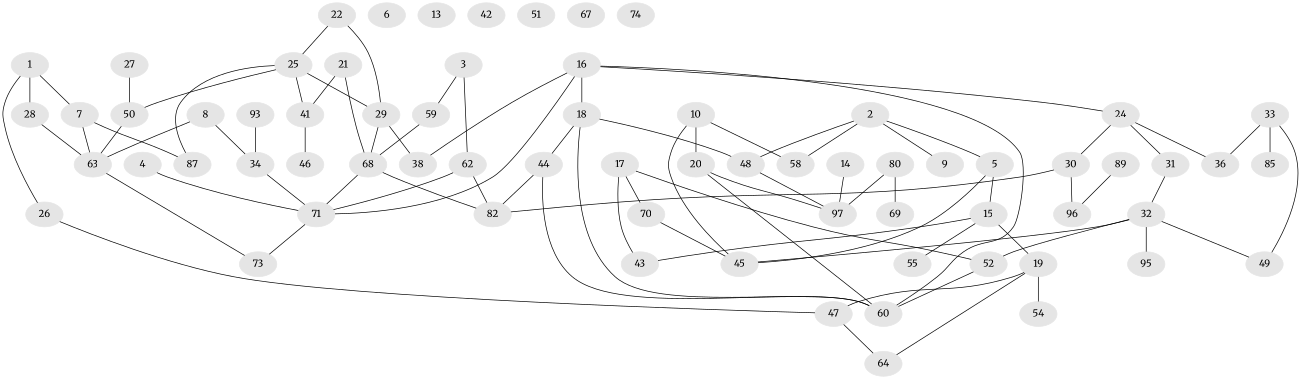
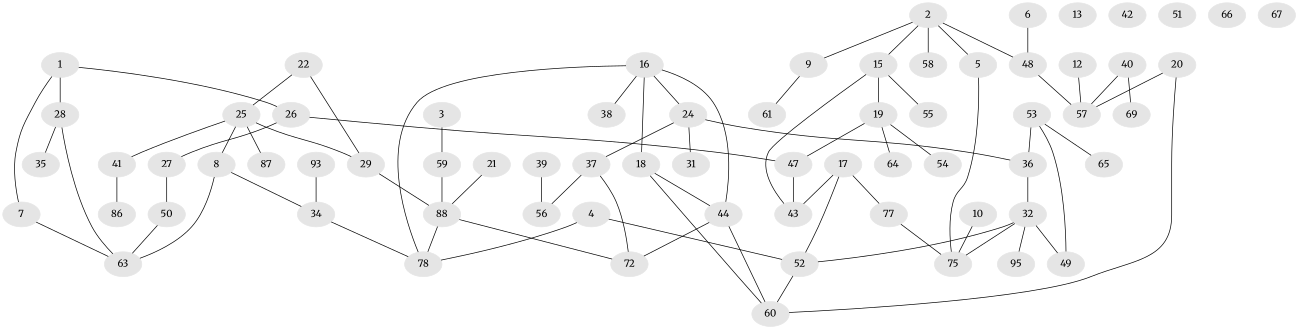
(636, 15) -> none
none -> (1227, 15)
(210, 87) -> (232, 135)
(324, 90) -> none
(925, 104) -> (720, 117)
none -> (767, 115)
(1270, 115) -> (1032, 115)
(666, 135) -> (1028, 40)
(397, 136) -> none
none -> (236, 138)
(134, 139) -> none
(696, 139) -> none
(746, 140) -> none
none -> (41, 165)
(305, 165) -> (117, 214)
(368, 165) -> (442, 214)
(468, 165) -> none
(845, 165) -> (1078, 65)
(895, 165) -> (1127, 65)
(1071, 165) -> (591, 165)
(1121, 165) -> (542, 165)
(1270, 165) -> (1104, 165)
(992, 189) -> (903, 40)
(1158, 189) -> (1028, 190)
(316, 214) -> (423, 264)
(493, 214) -> (629, 264)
(646, 214) -> (889, 214)
(838, 214) -> (1082, 115)
(1072, 214) -> (542, 214)
none -> (695, 239)
(258, 264) -> none
(740, 264) -> (953, 264)
(858, 339) -> (793, 190)
